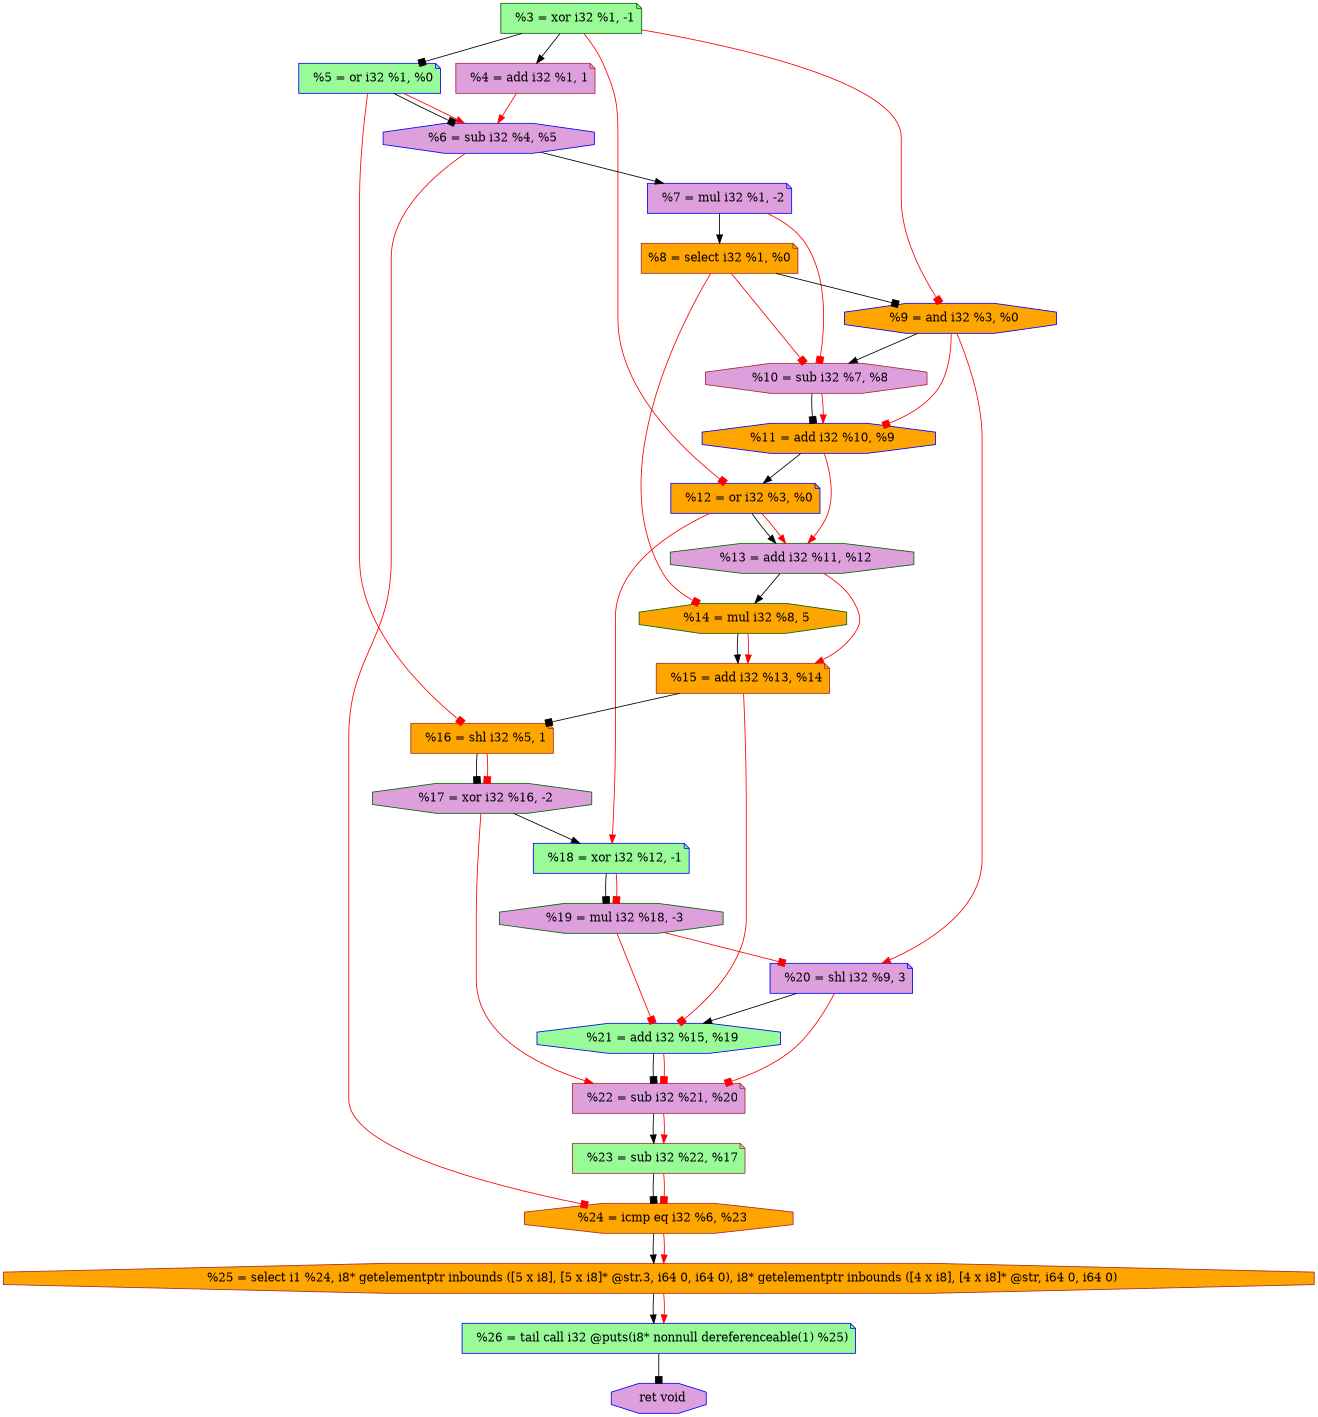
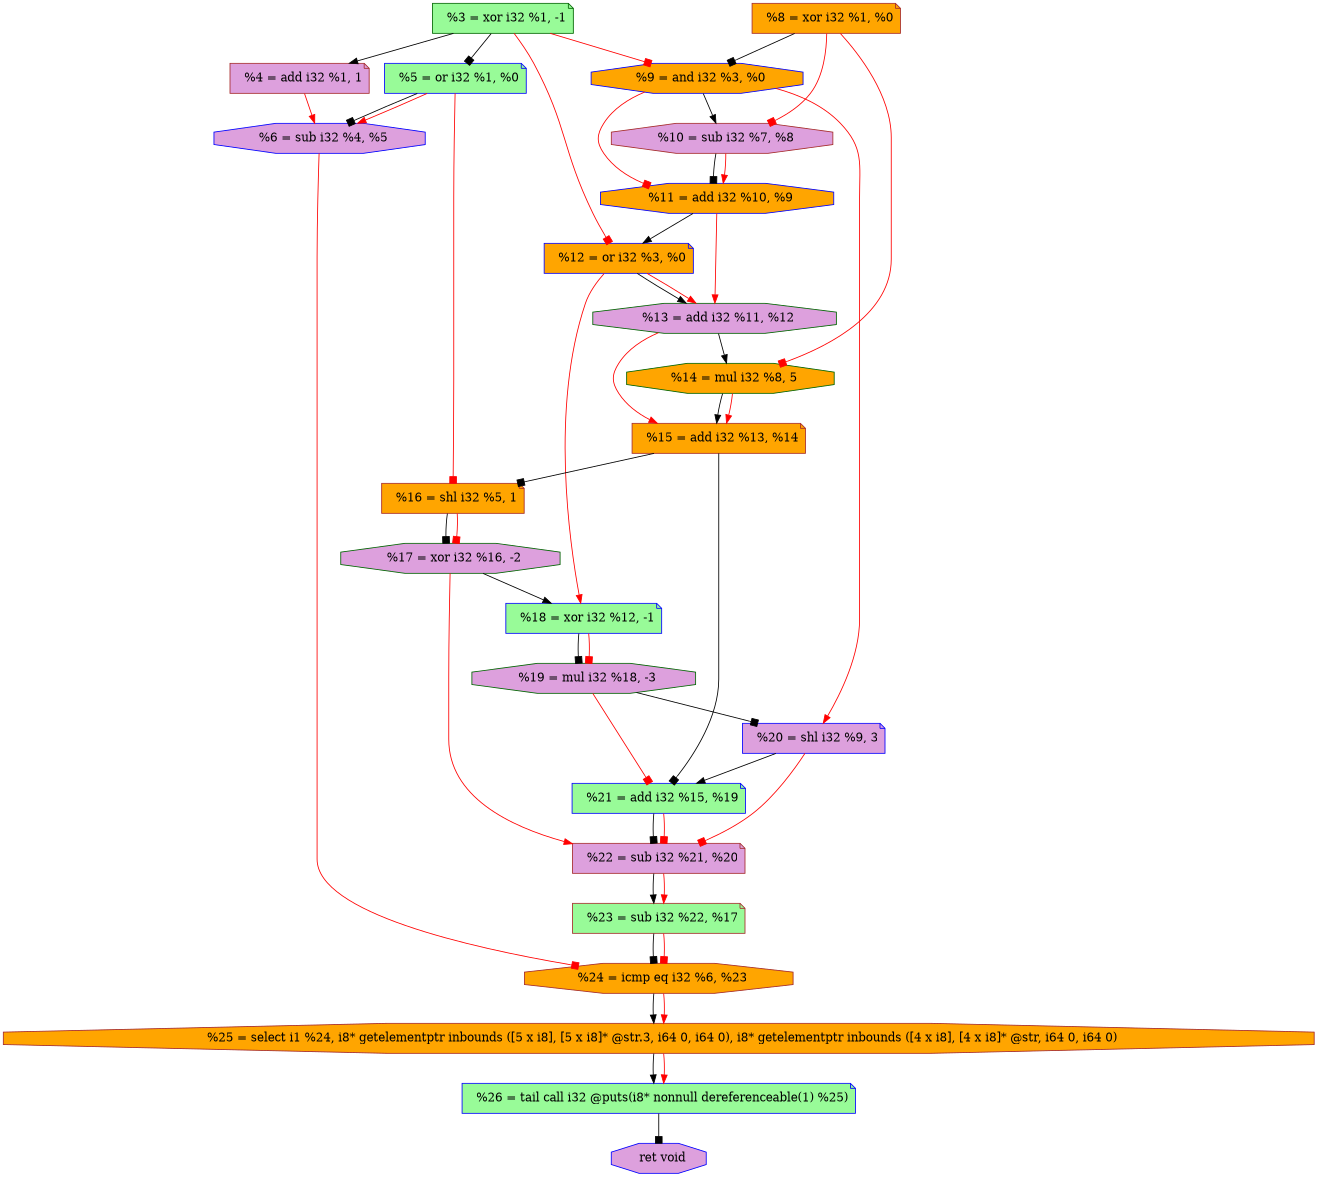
(720, 198) -> none
(720, 258) -> (826, 18)
(746, 866) -> (719, 620)
(720, 947) -> (693, 707)
(659, 1038) -> (659, 798)
